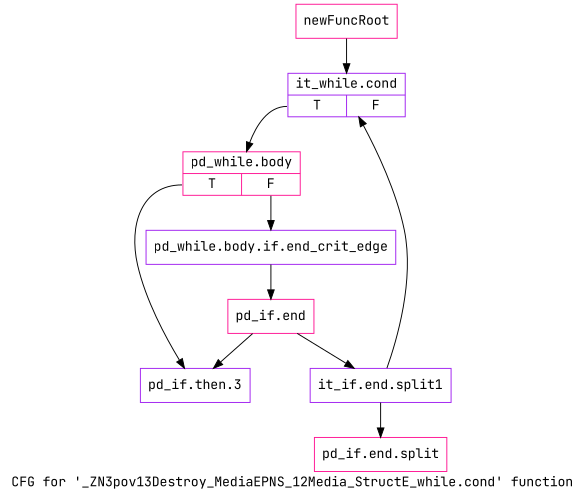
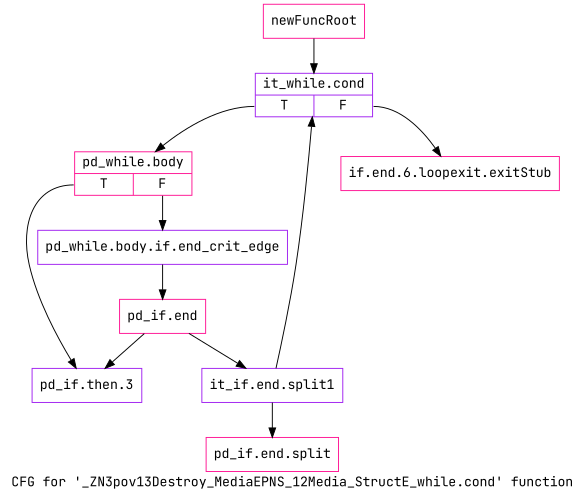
none -> (450, 174)
